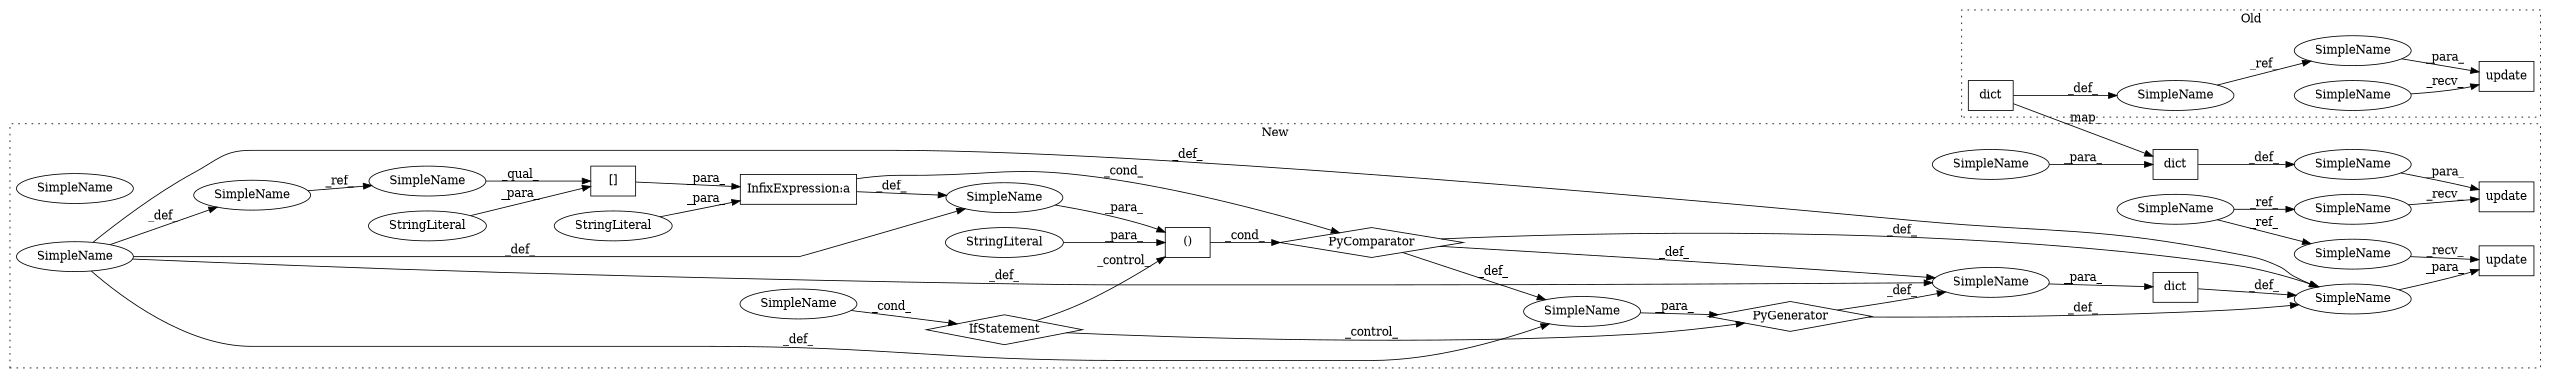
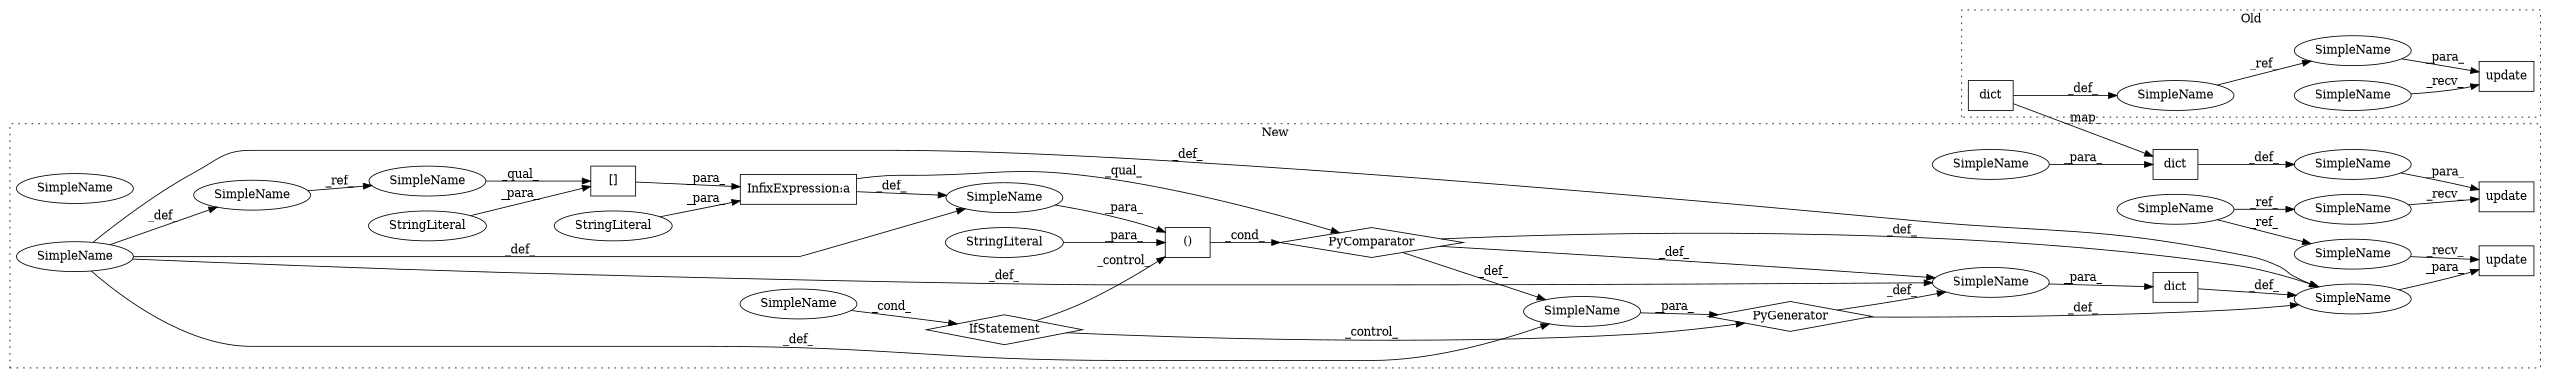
(1124, 172) -> (1124, 172)
